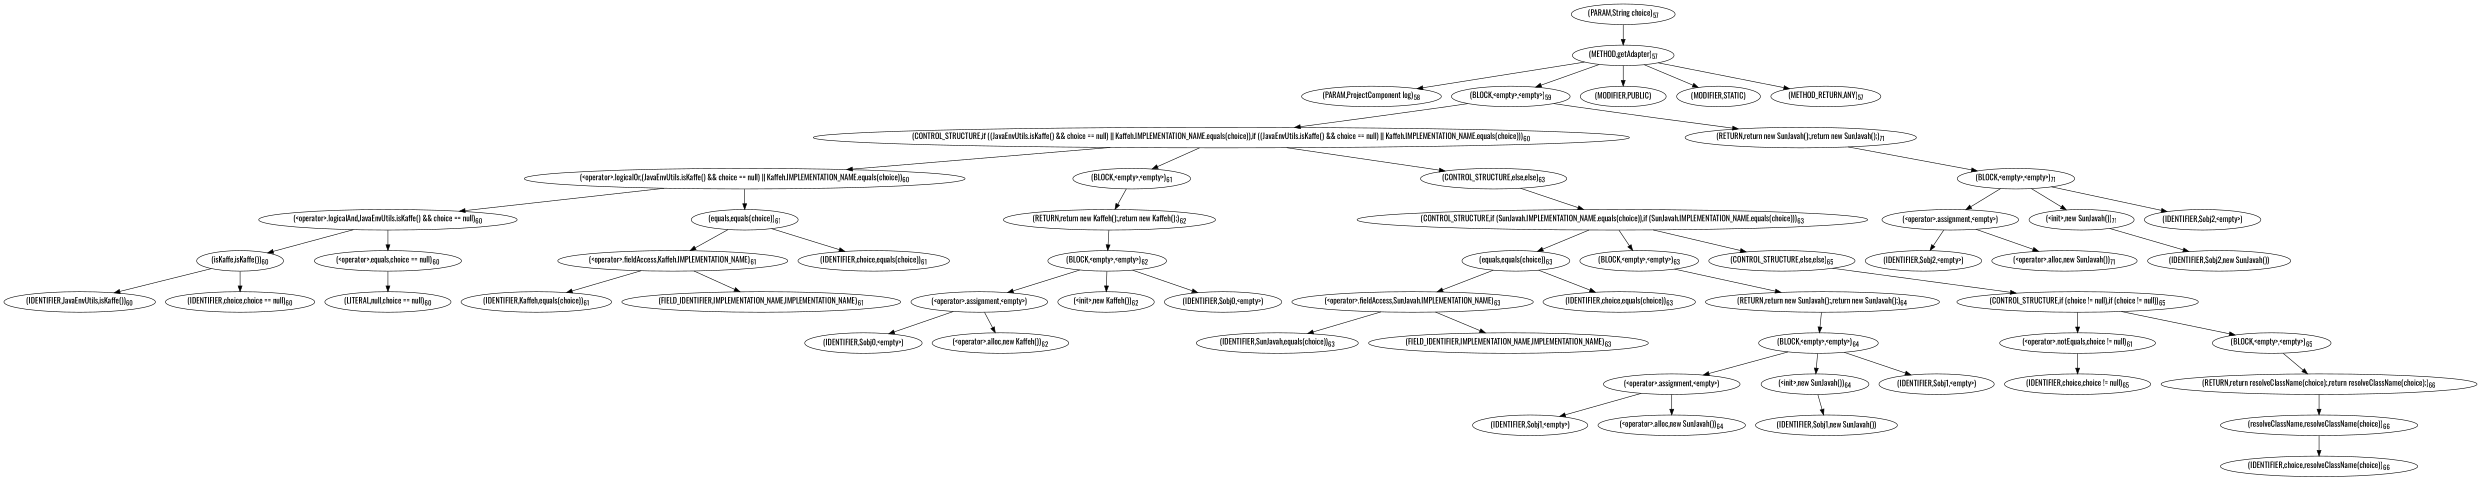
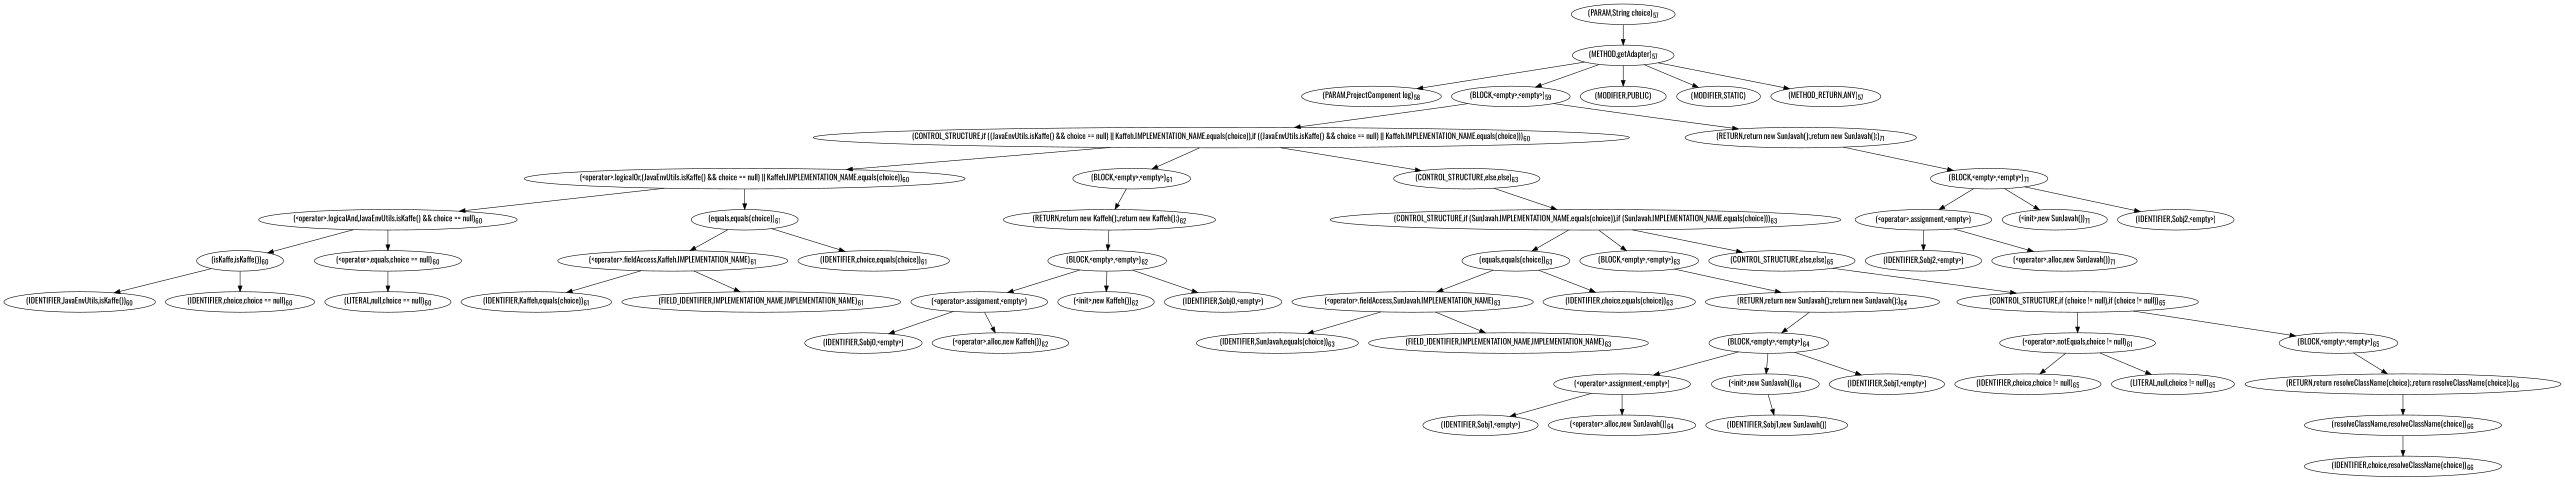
(2219, 261) -> none
none -> (2173, 384)
